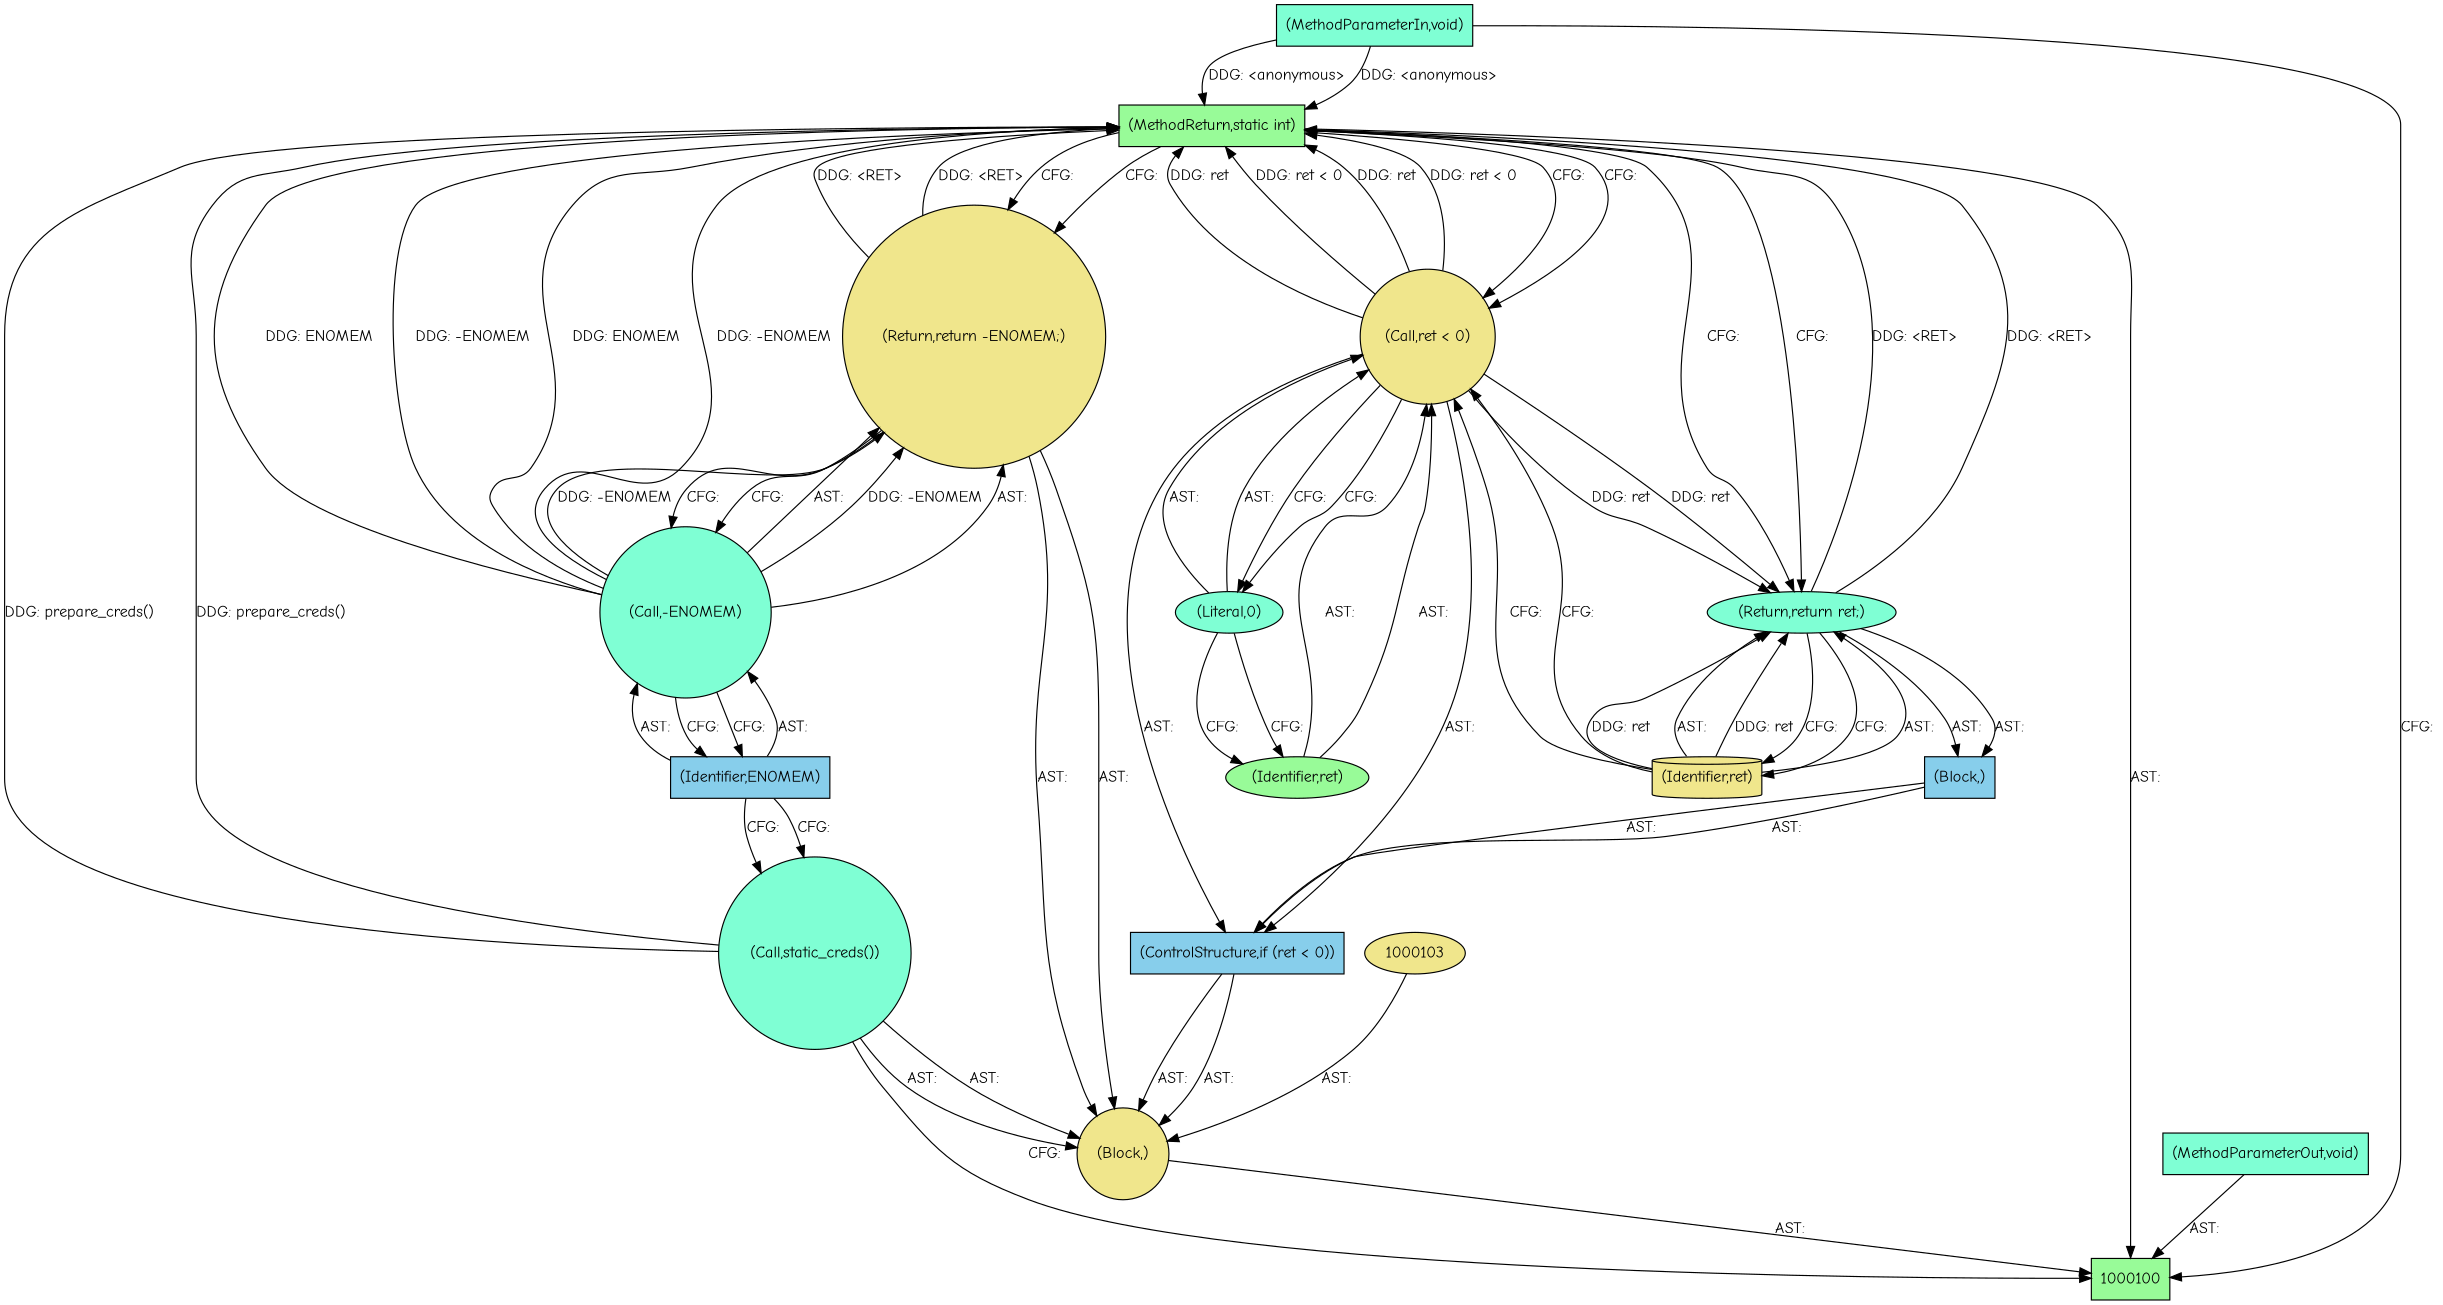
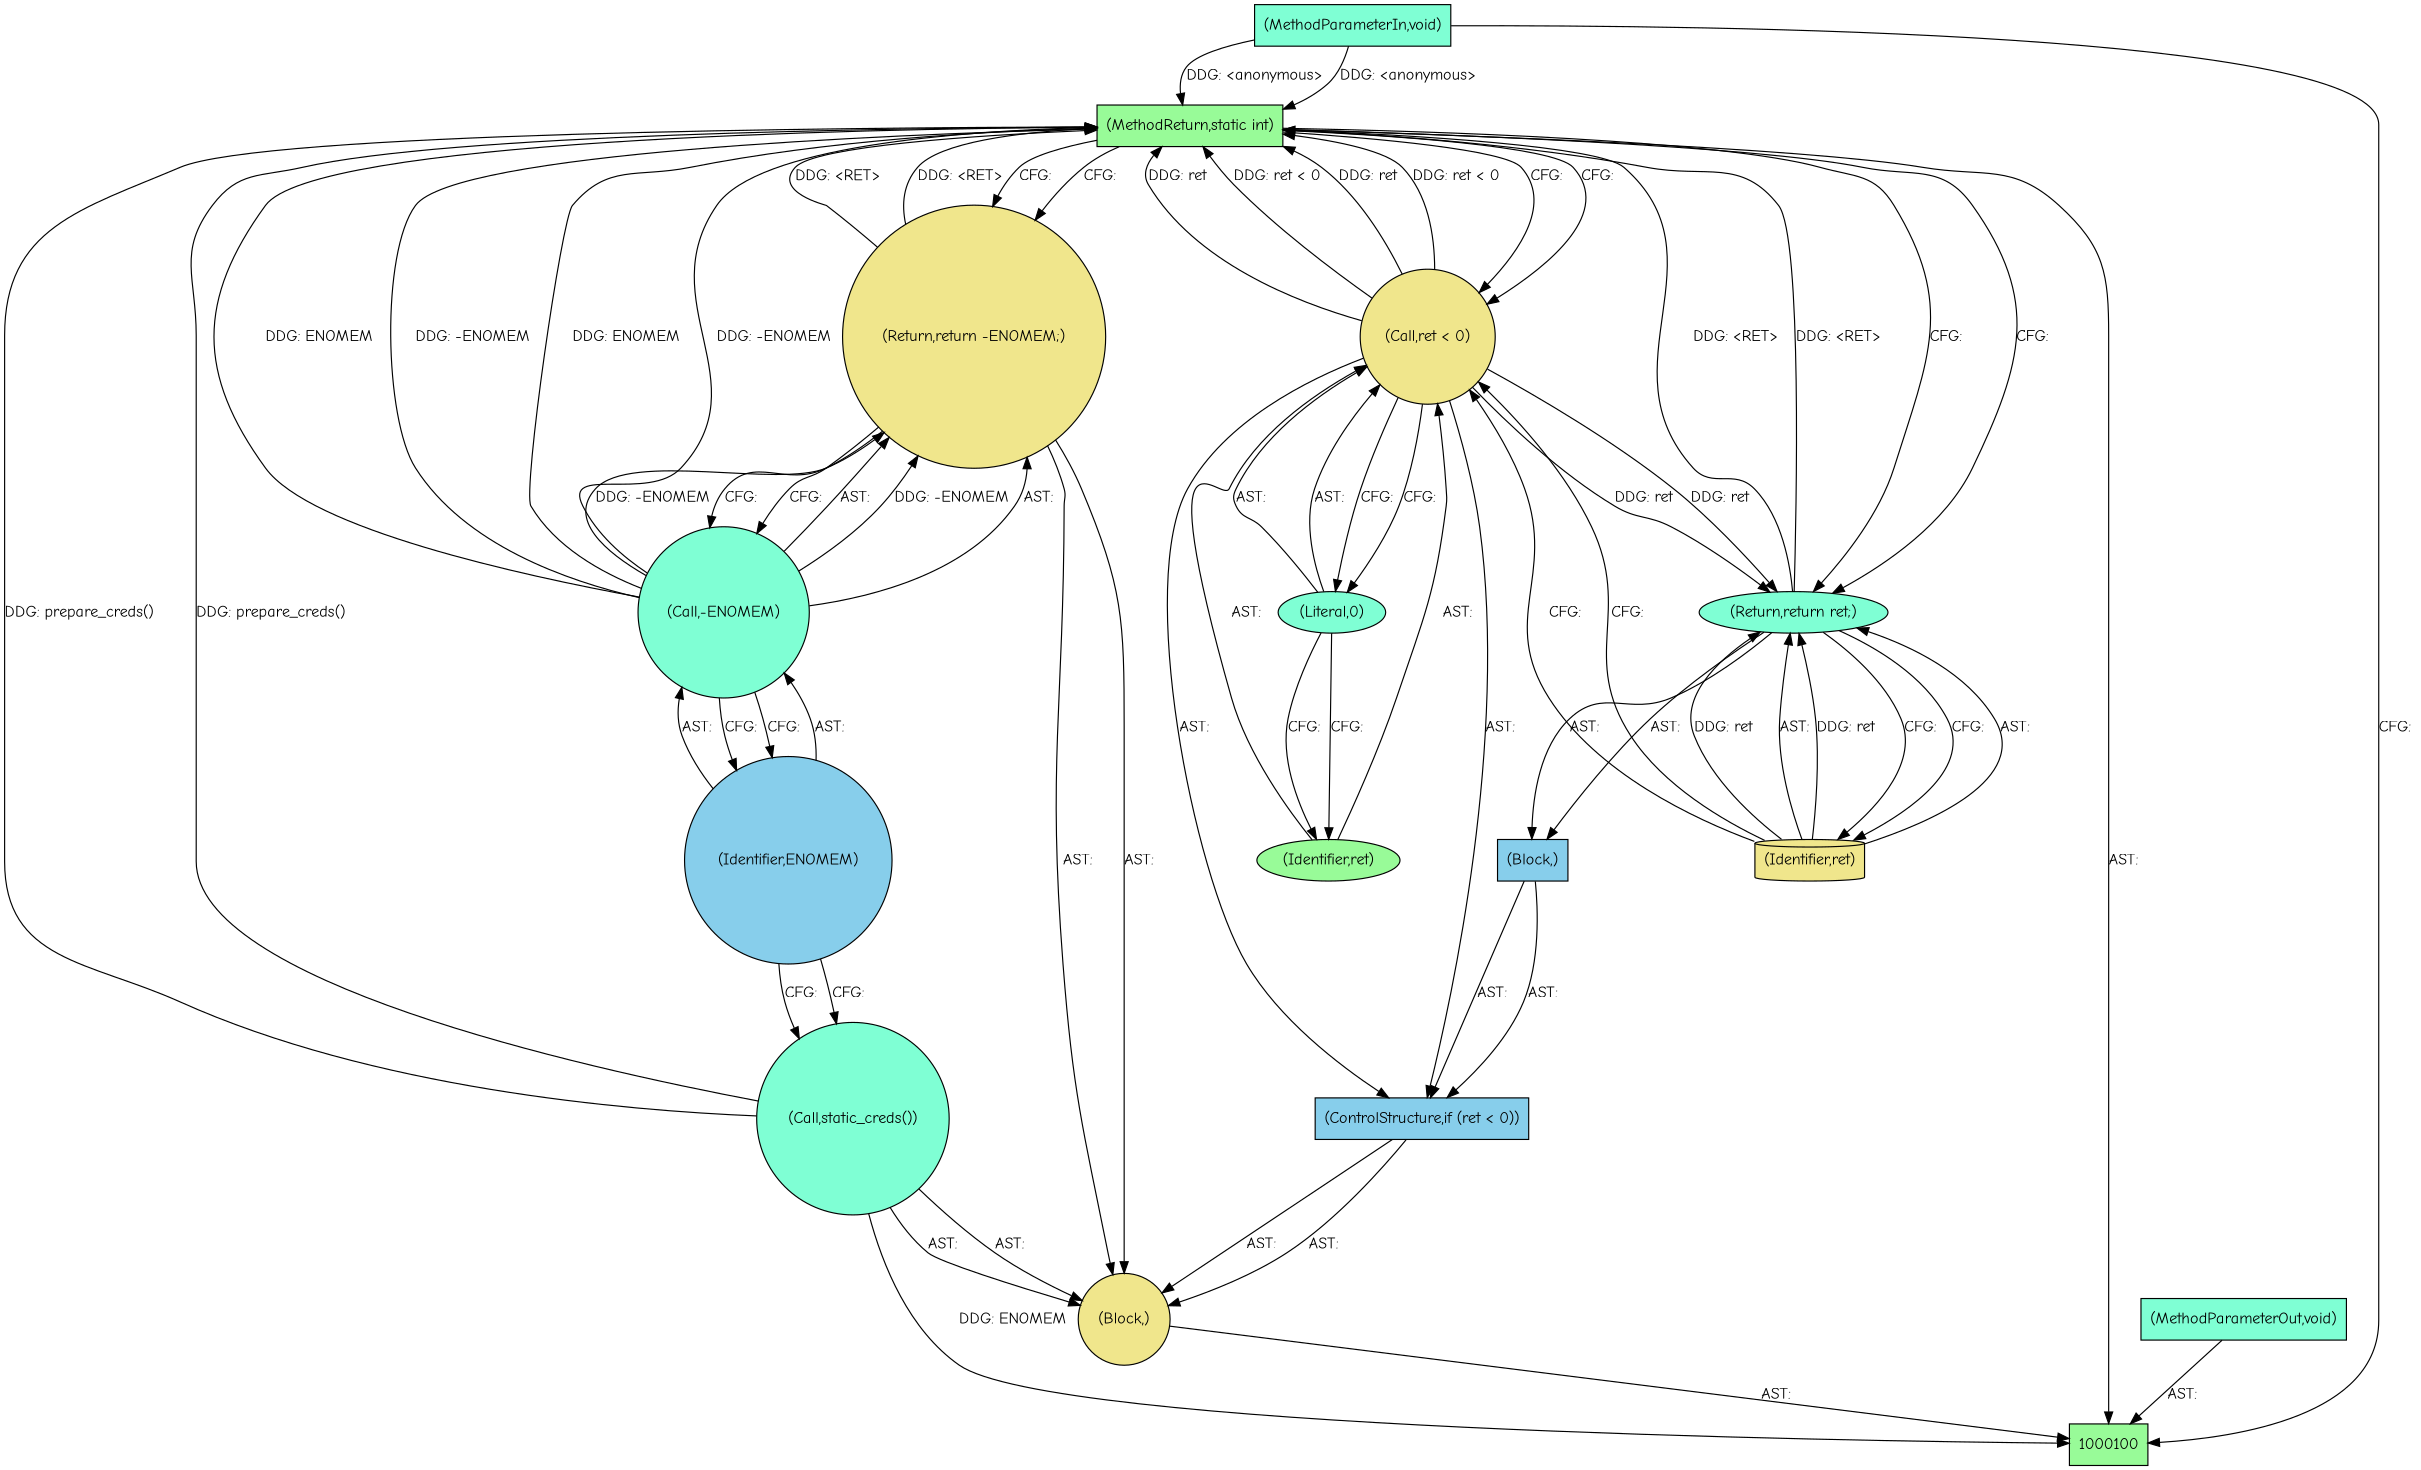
(750, 777) -> (788, 860)
(1415, 953) -> none
(1047, 1154) -> (1013, 1319)
